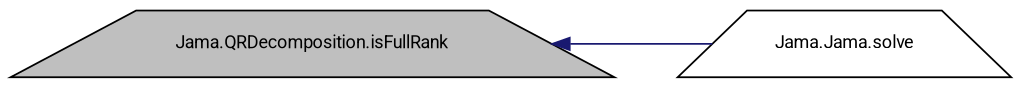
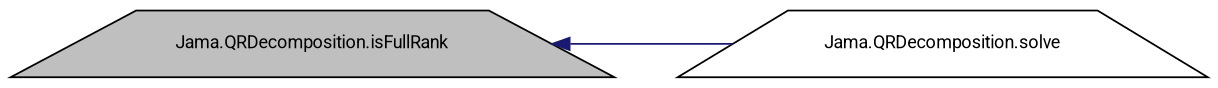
(844, 44) -> (943, 44)
